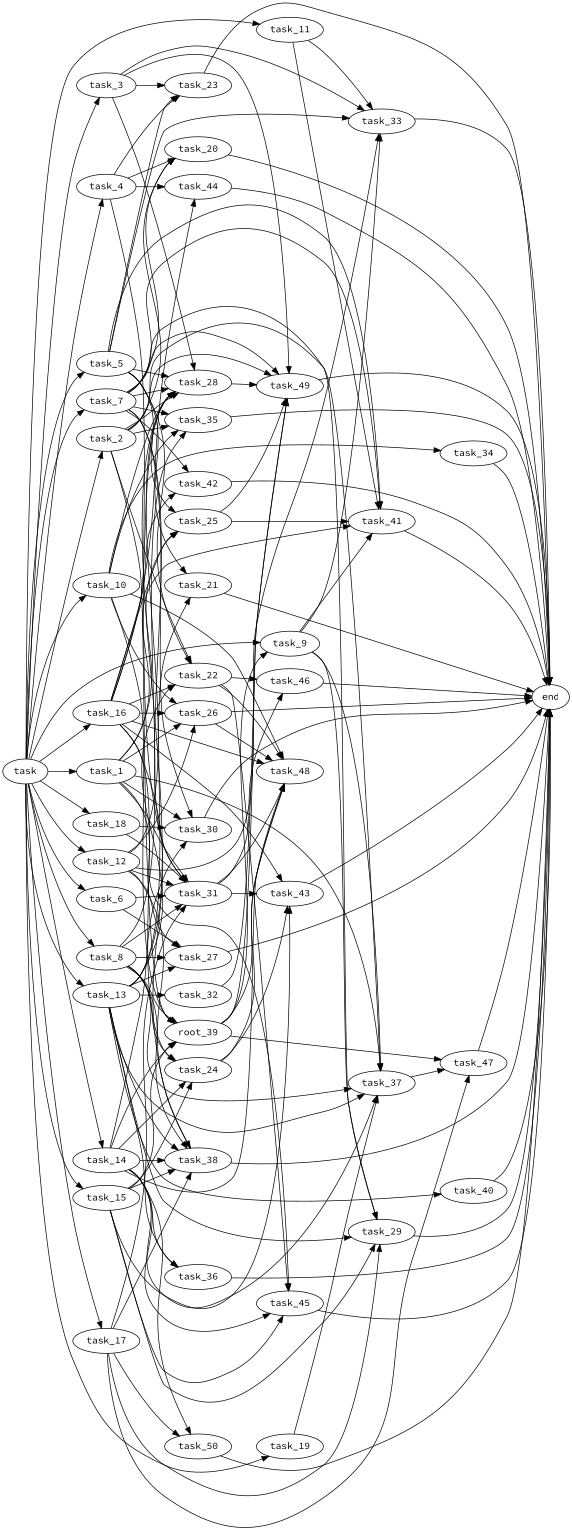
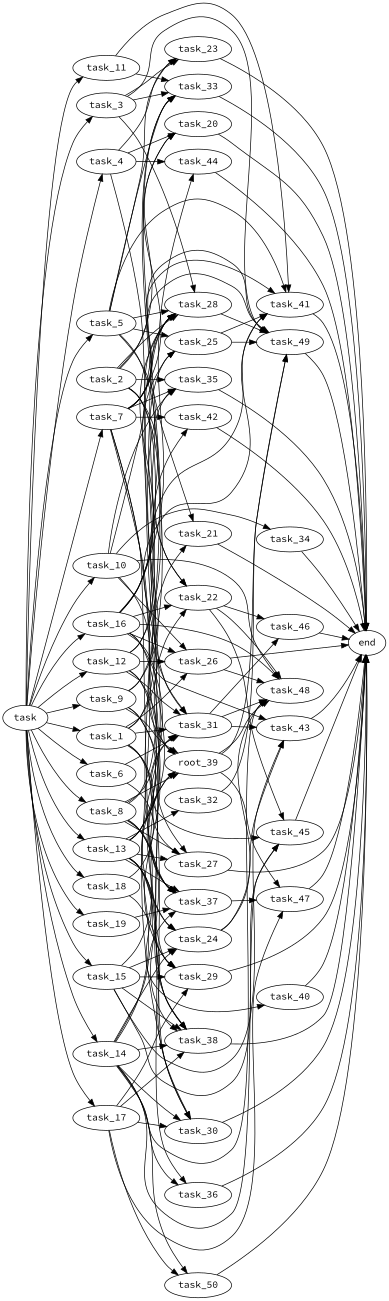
(63, 608) -> none
(244, 841) -> (150, 728)
(146, 1129) -> (153, 1125)
